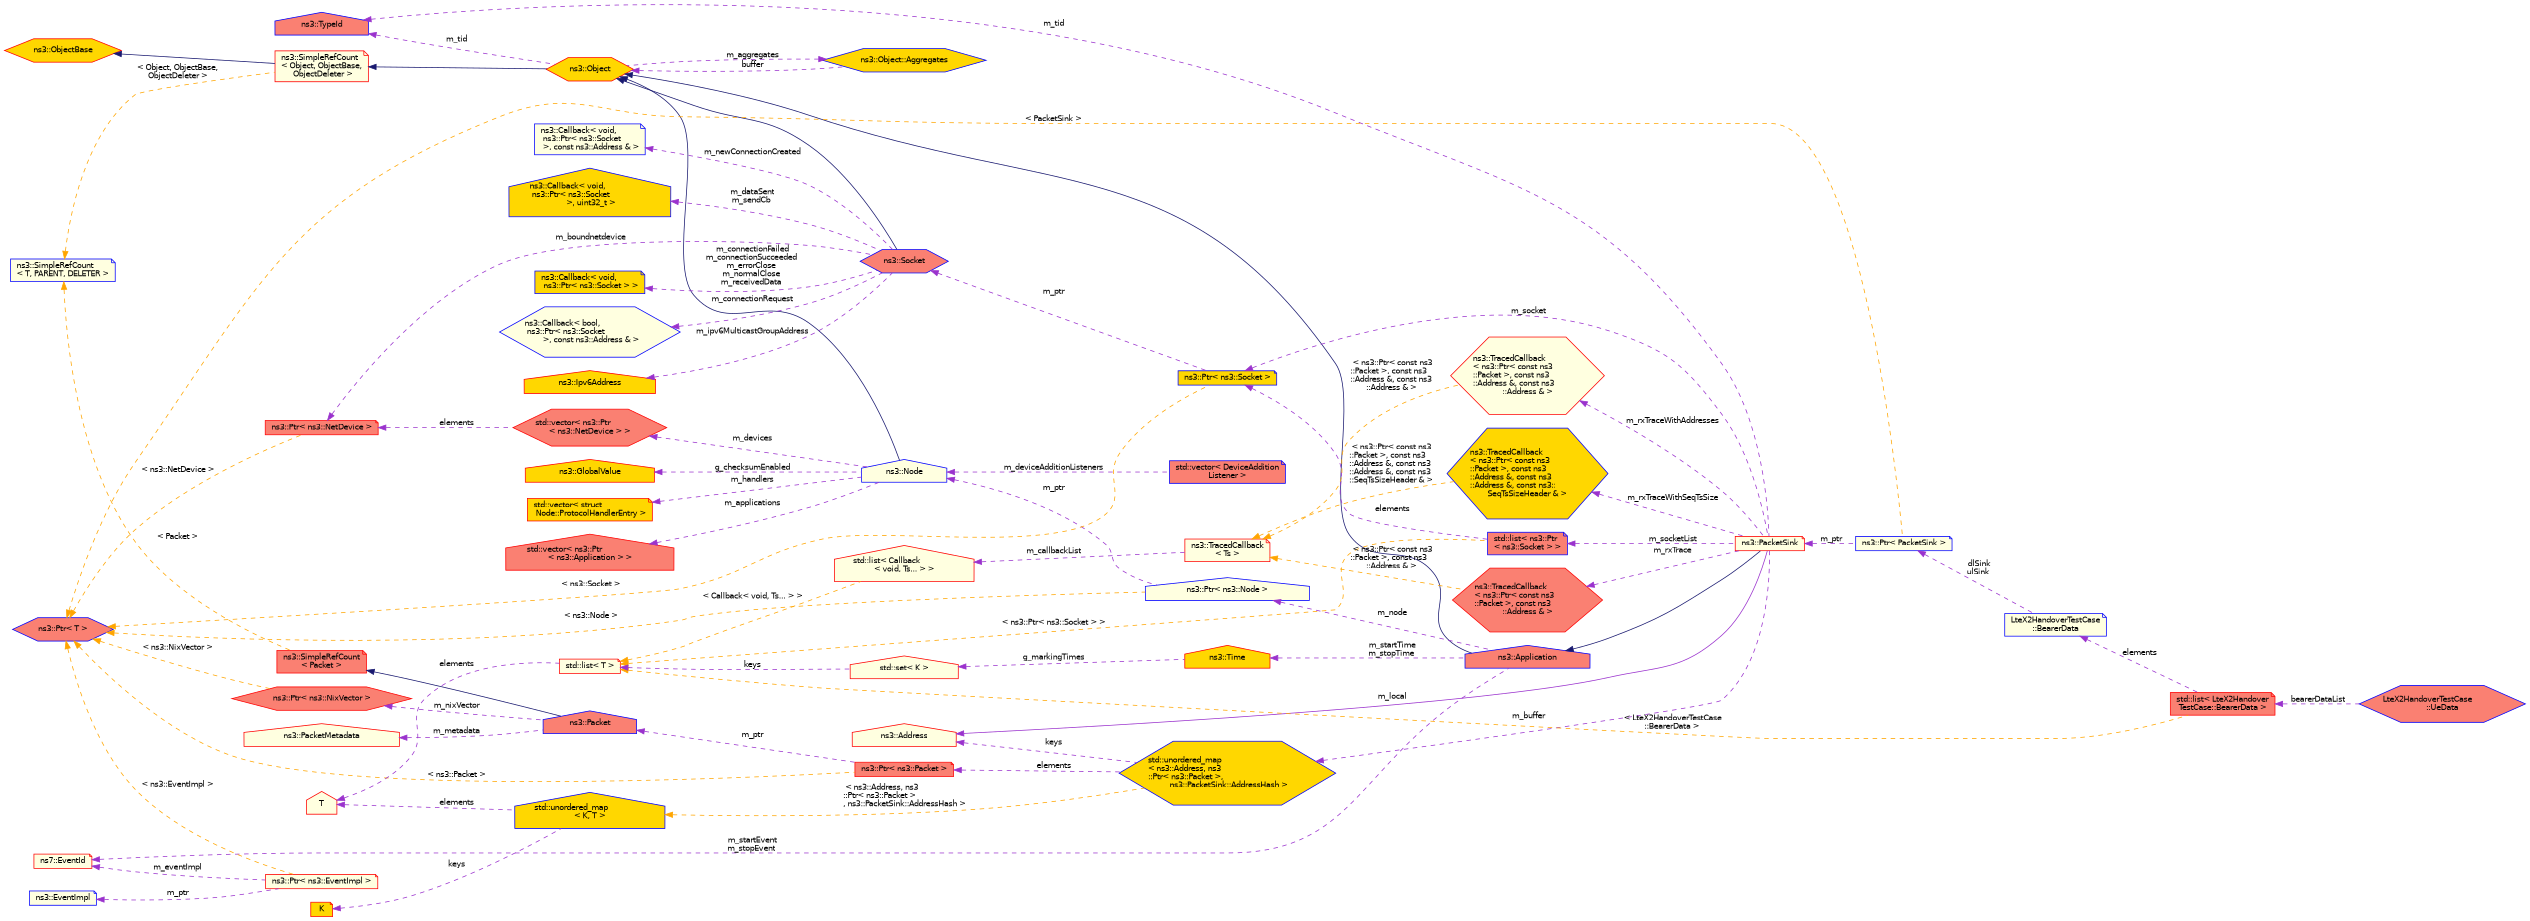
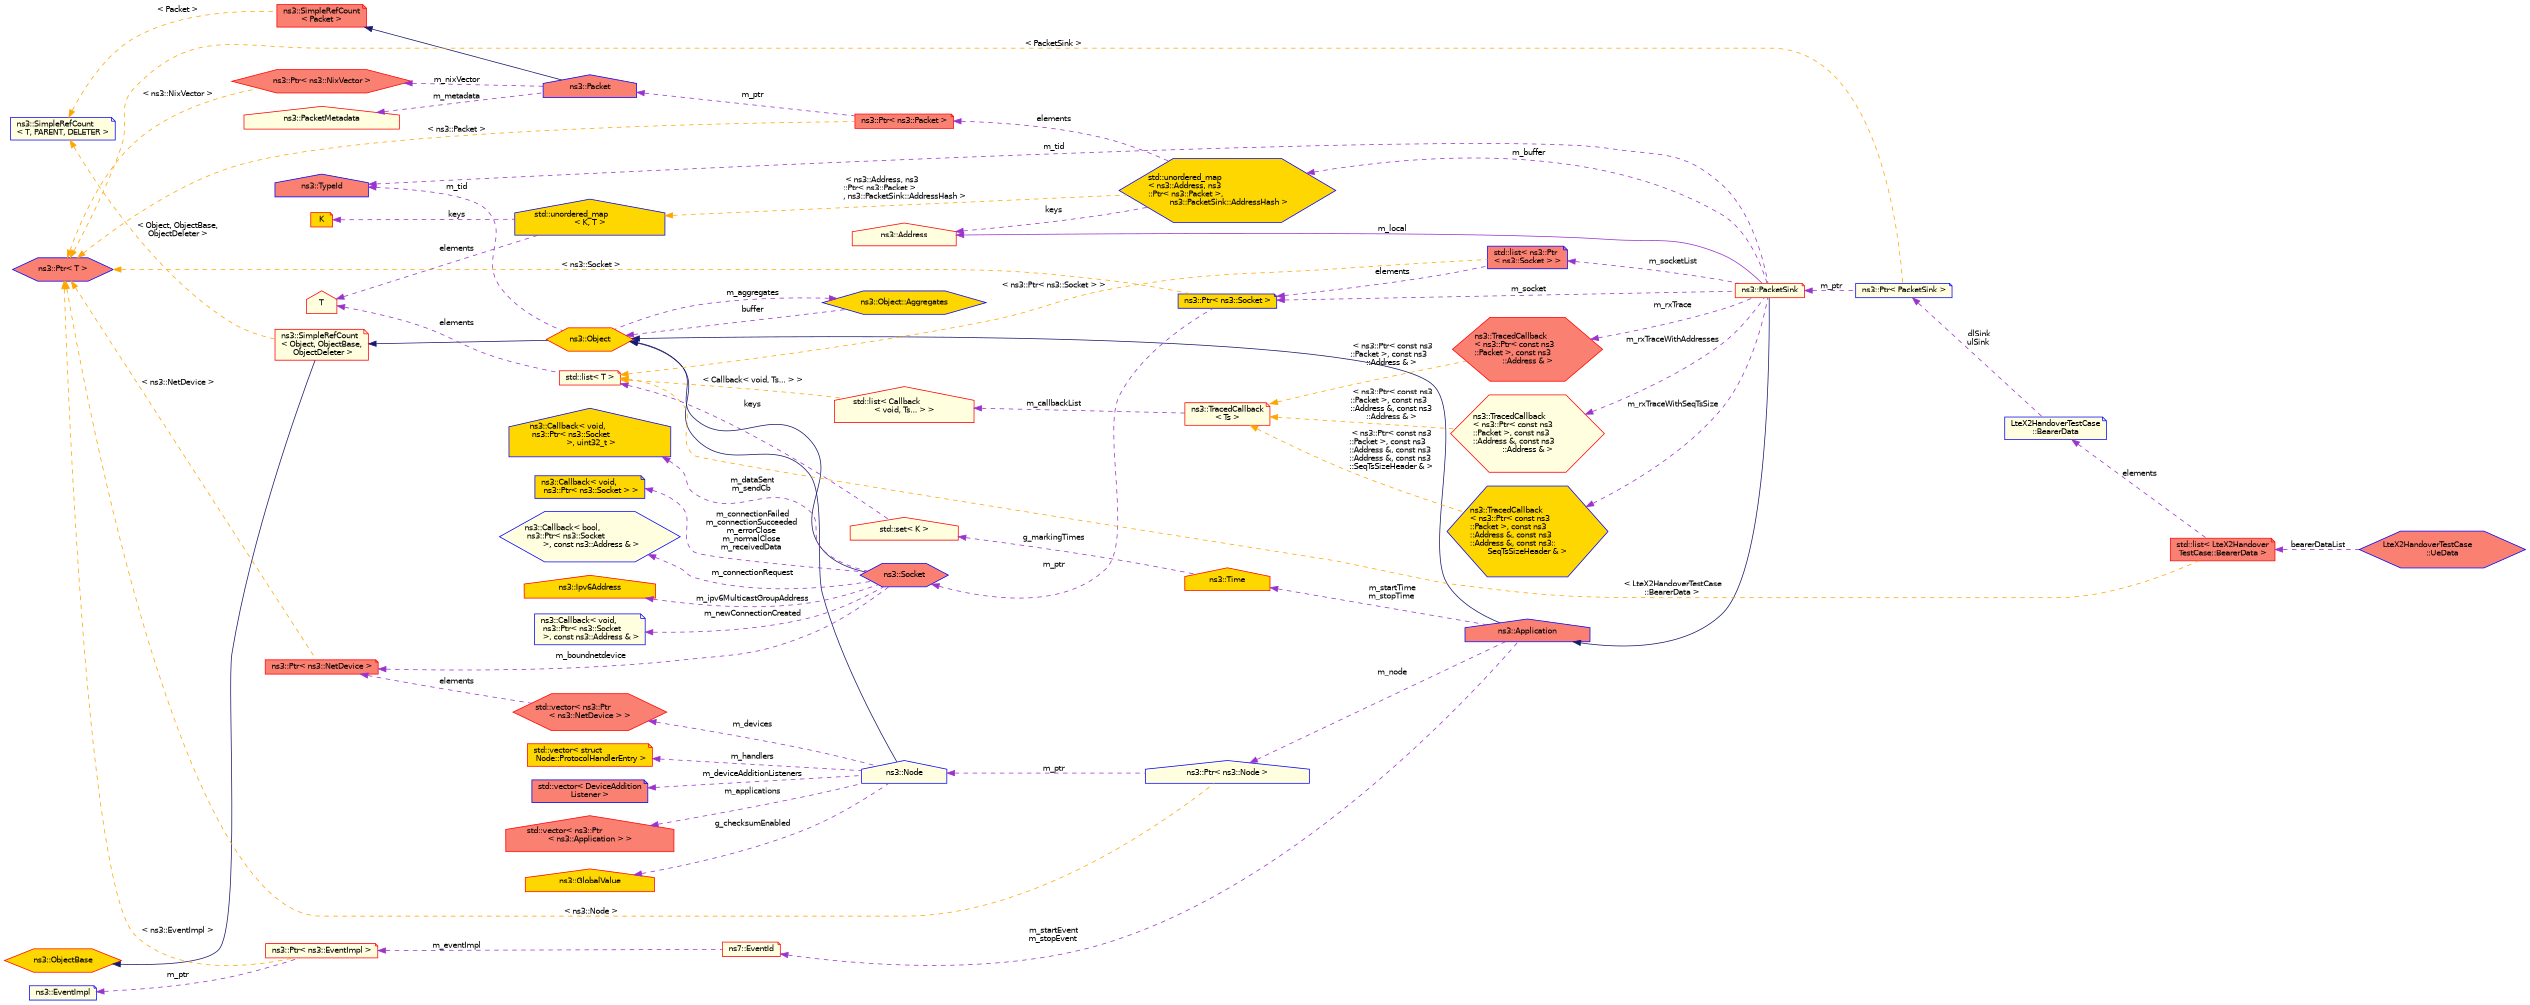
(1062, 472) -> (759, 781)
(182, 876) -> (554, 950)
